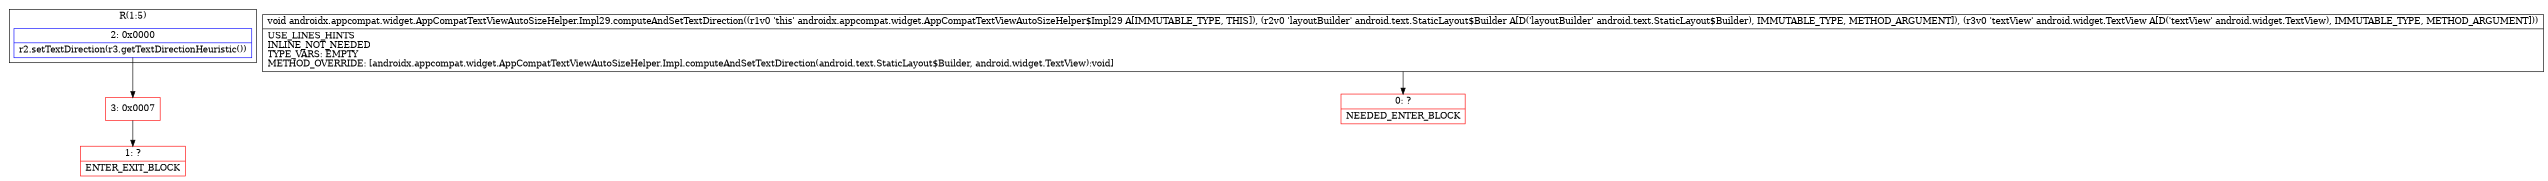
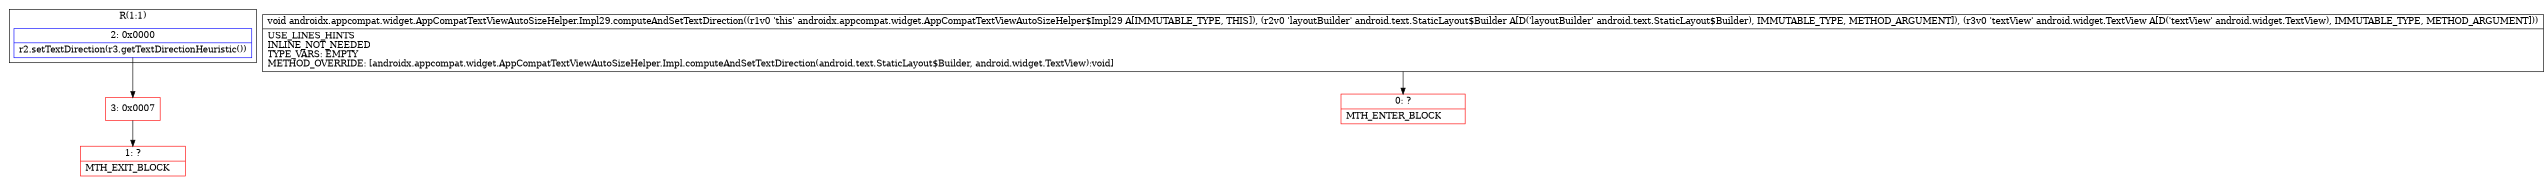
(133, 16) -> (133, 16)
(1403, 116) -> (1394, 116)
(133, 168) -> (128, 168)
